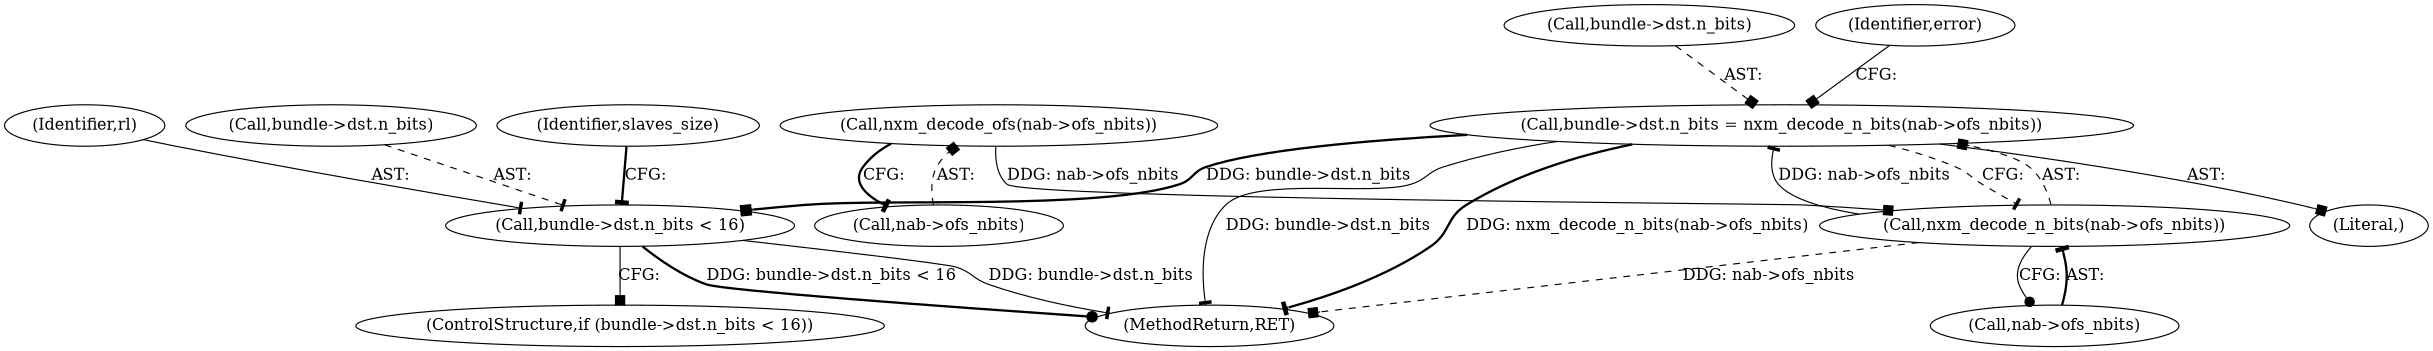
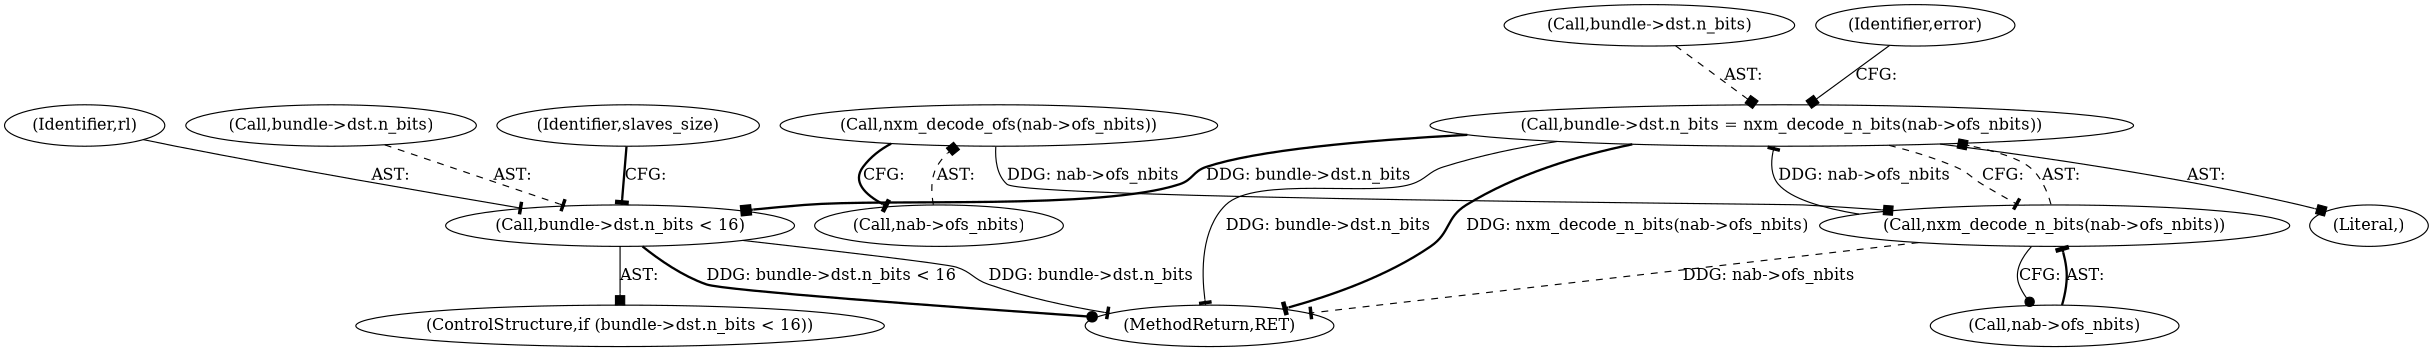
(642, 276) -> (642, 276)
(1619, 277) -> (1619, 277)
